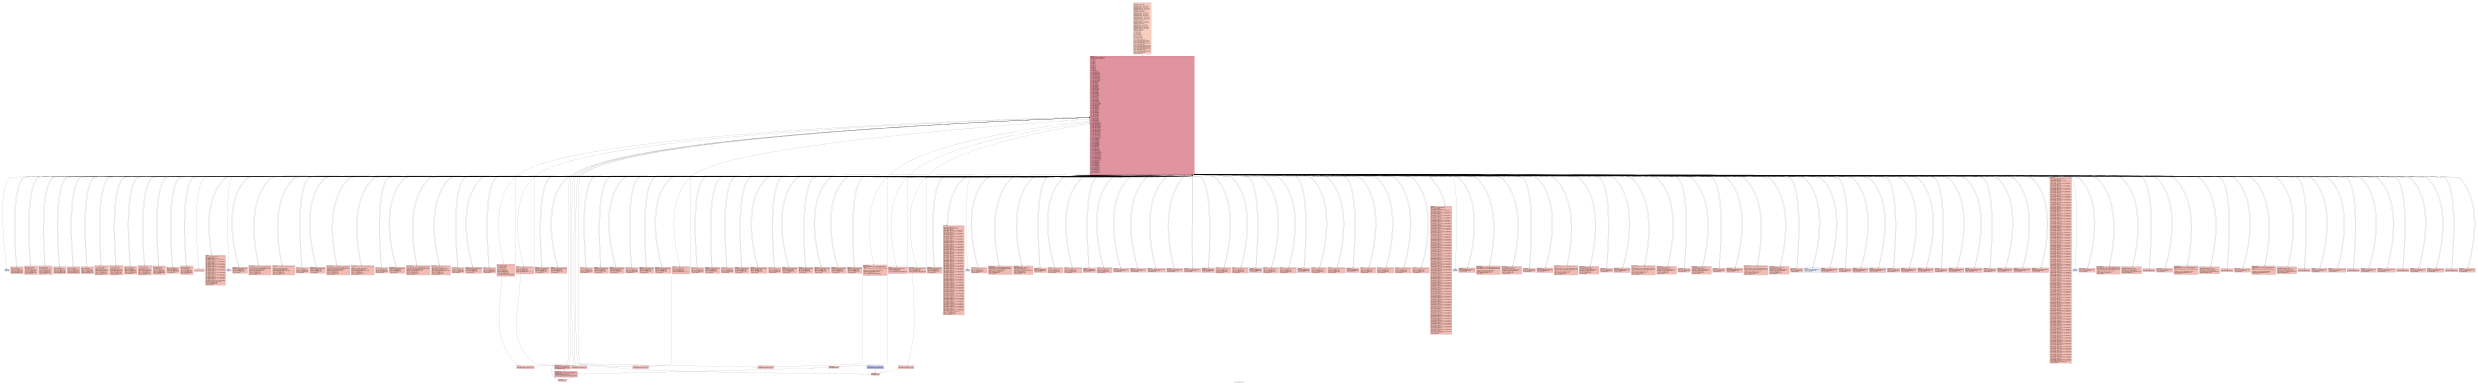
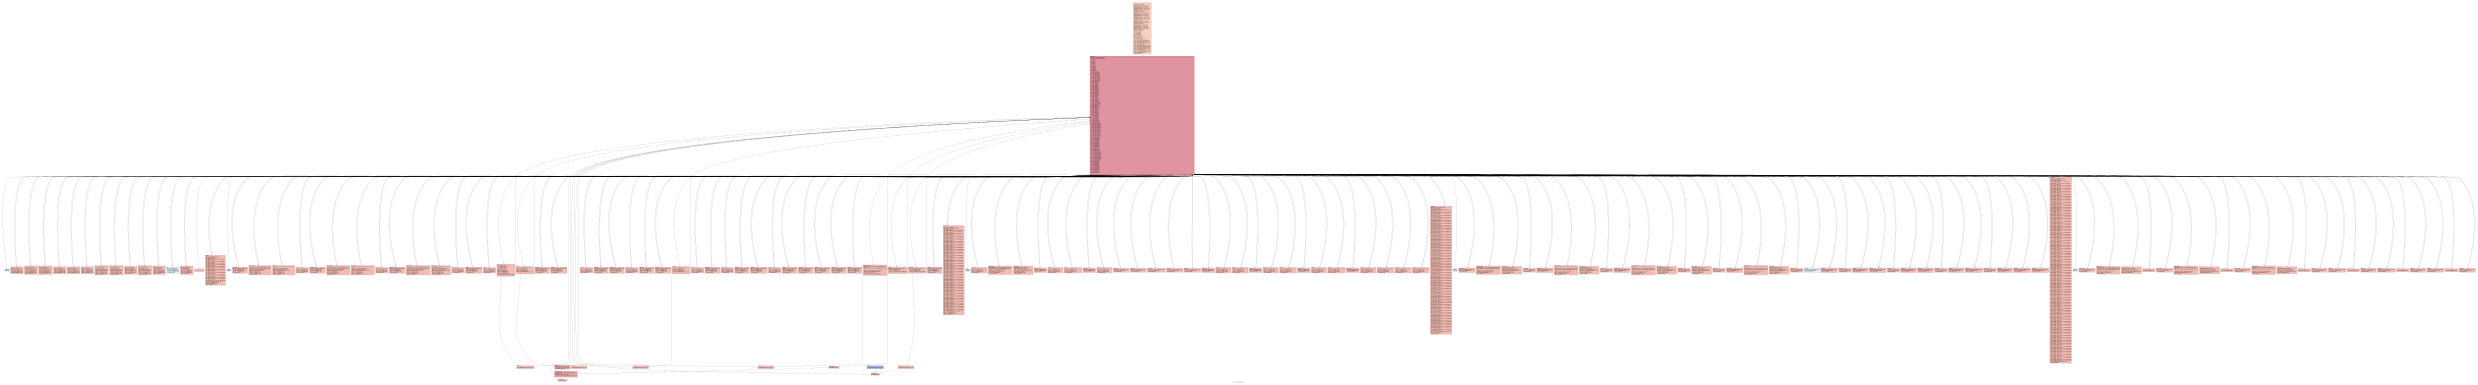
(173, 270) -> (173, 270)
